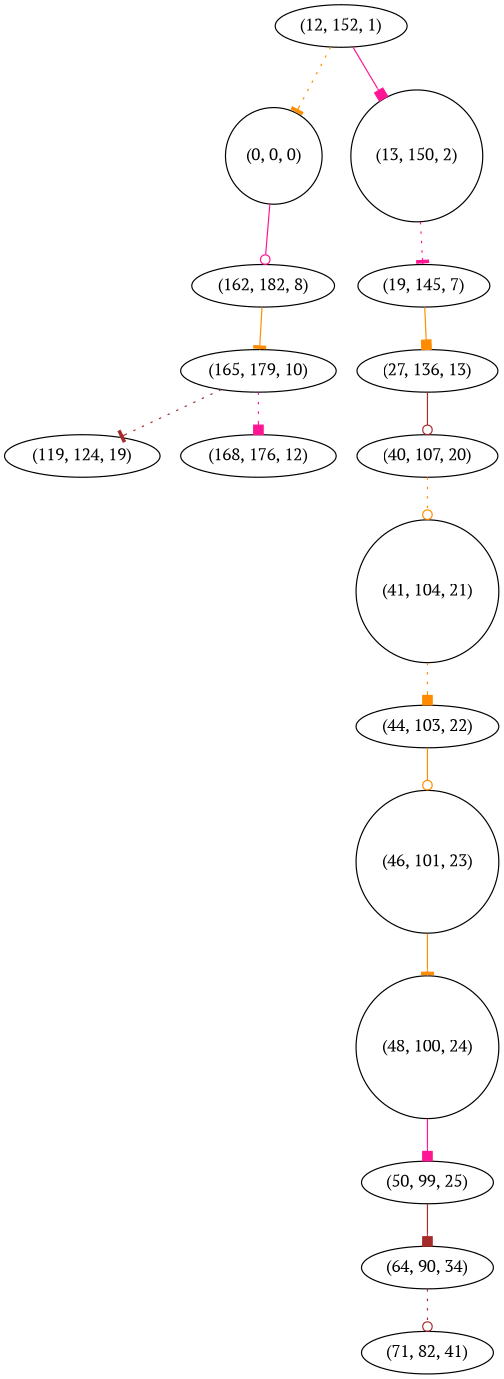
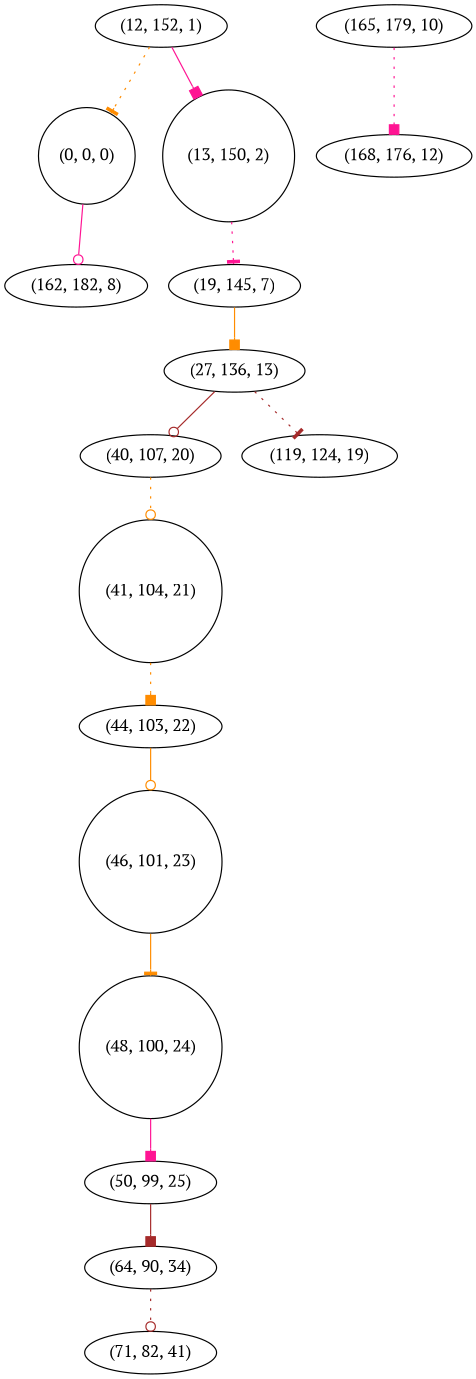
(261, 326) -> none
(173, 412) -> (275, 411)
